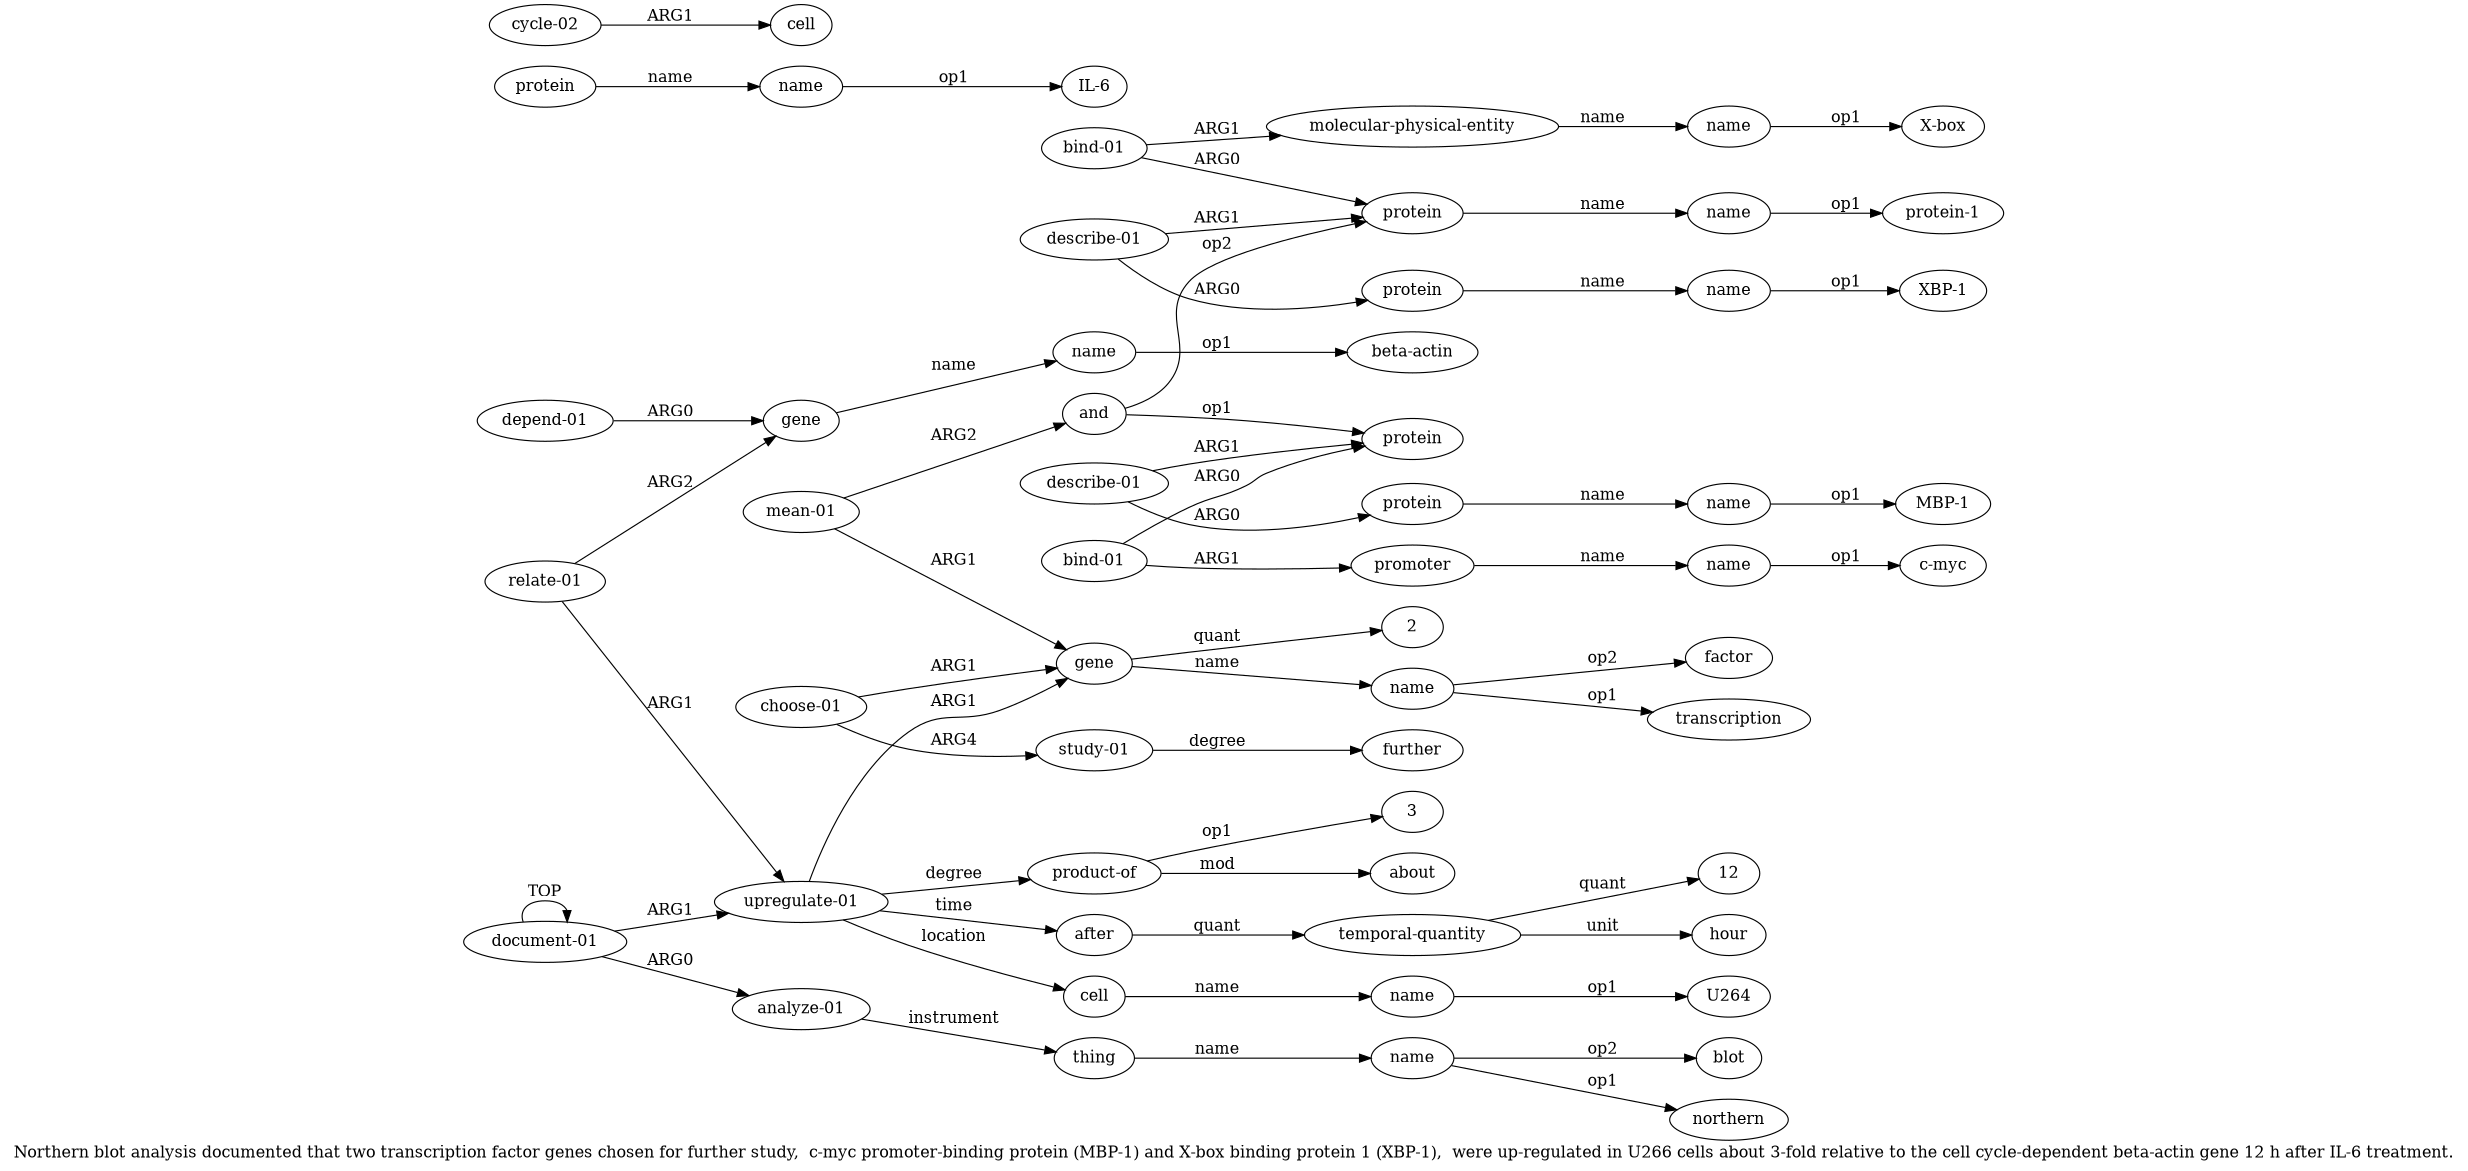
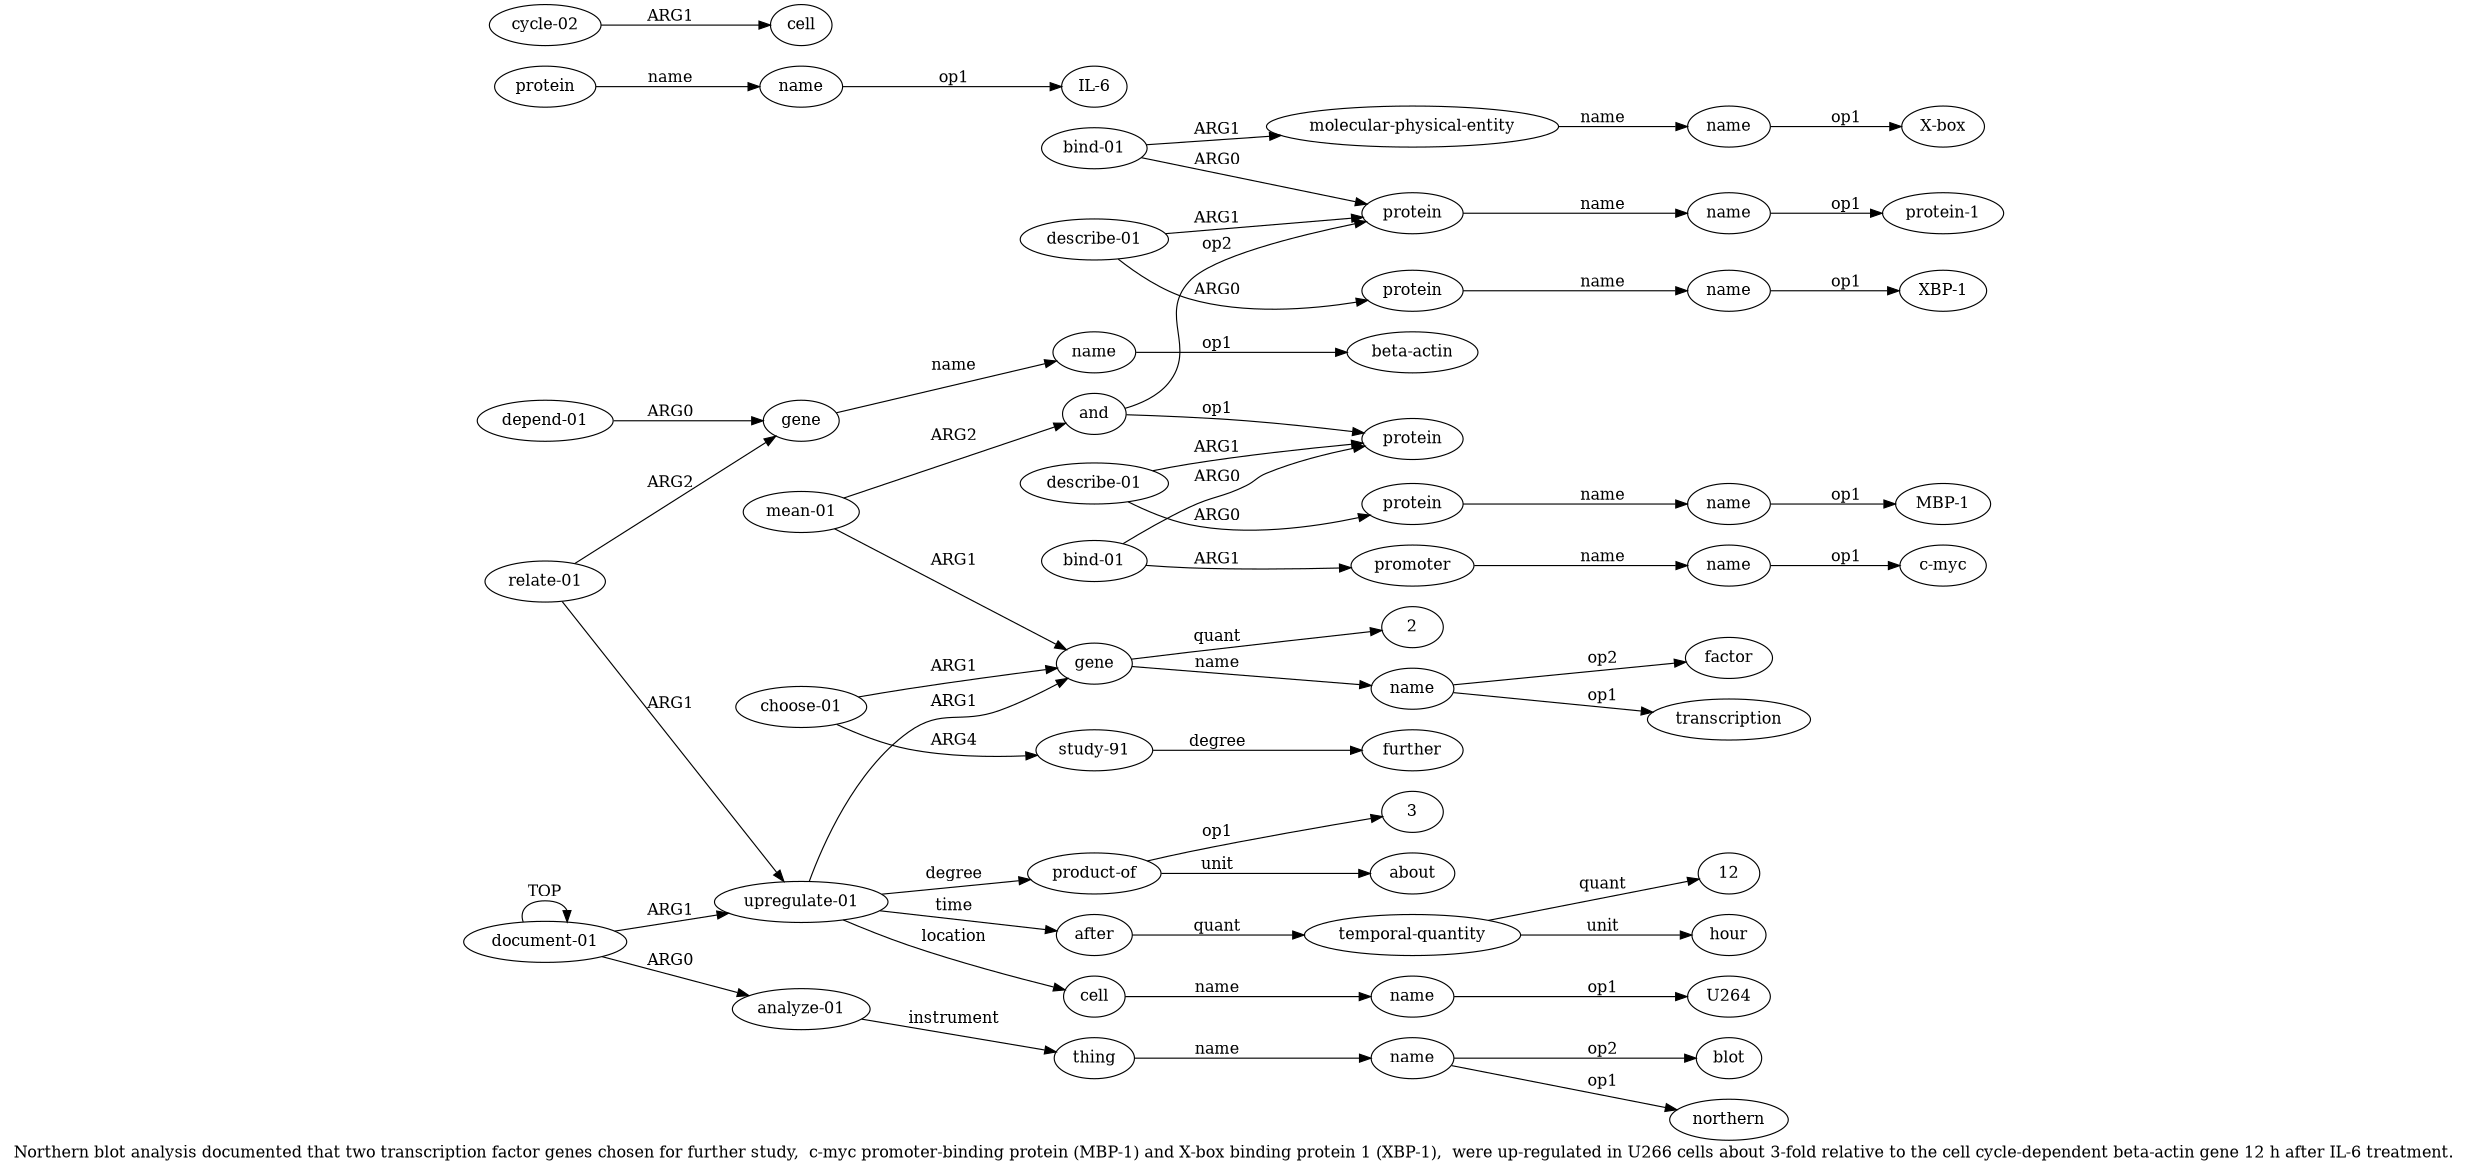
(1094, 750) -> (1094, 750)
(1217, 865) -> (1217, 865)
